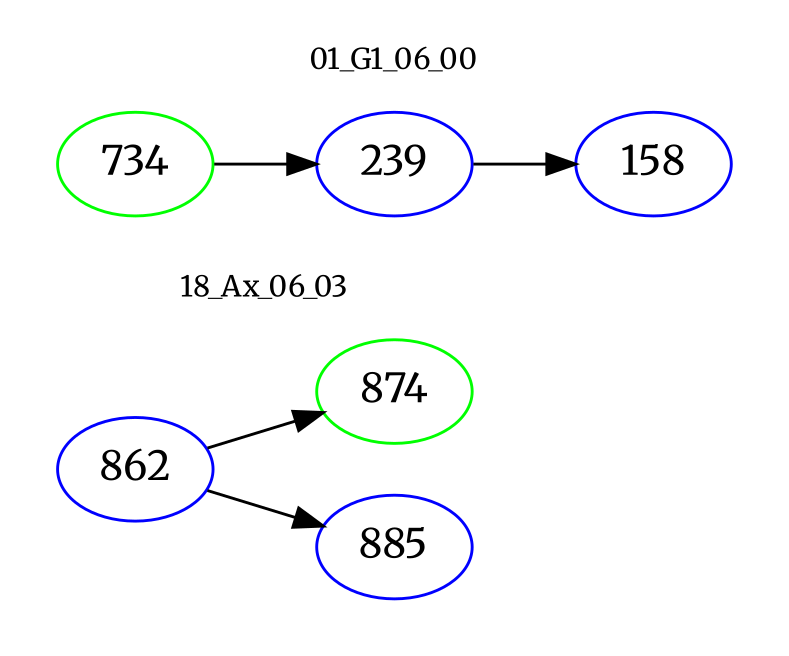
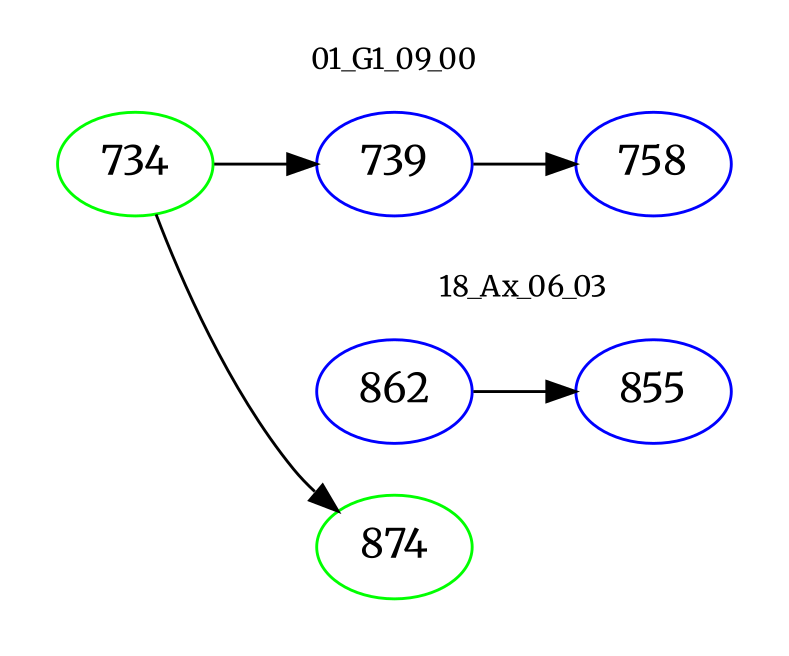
(394, 62) -> (394, 62)
(394, 164) -> (394, 164)
(654, 164) -> (654, 164)
(251, 435) -> (223, 361)
(394, 547) -> (654, 392)
